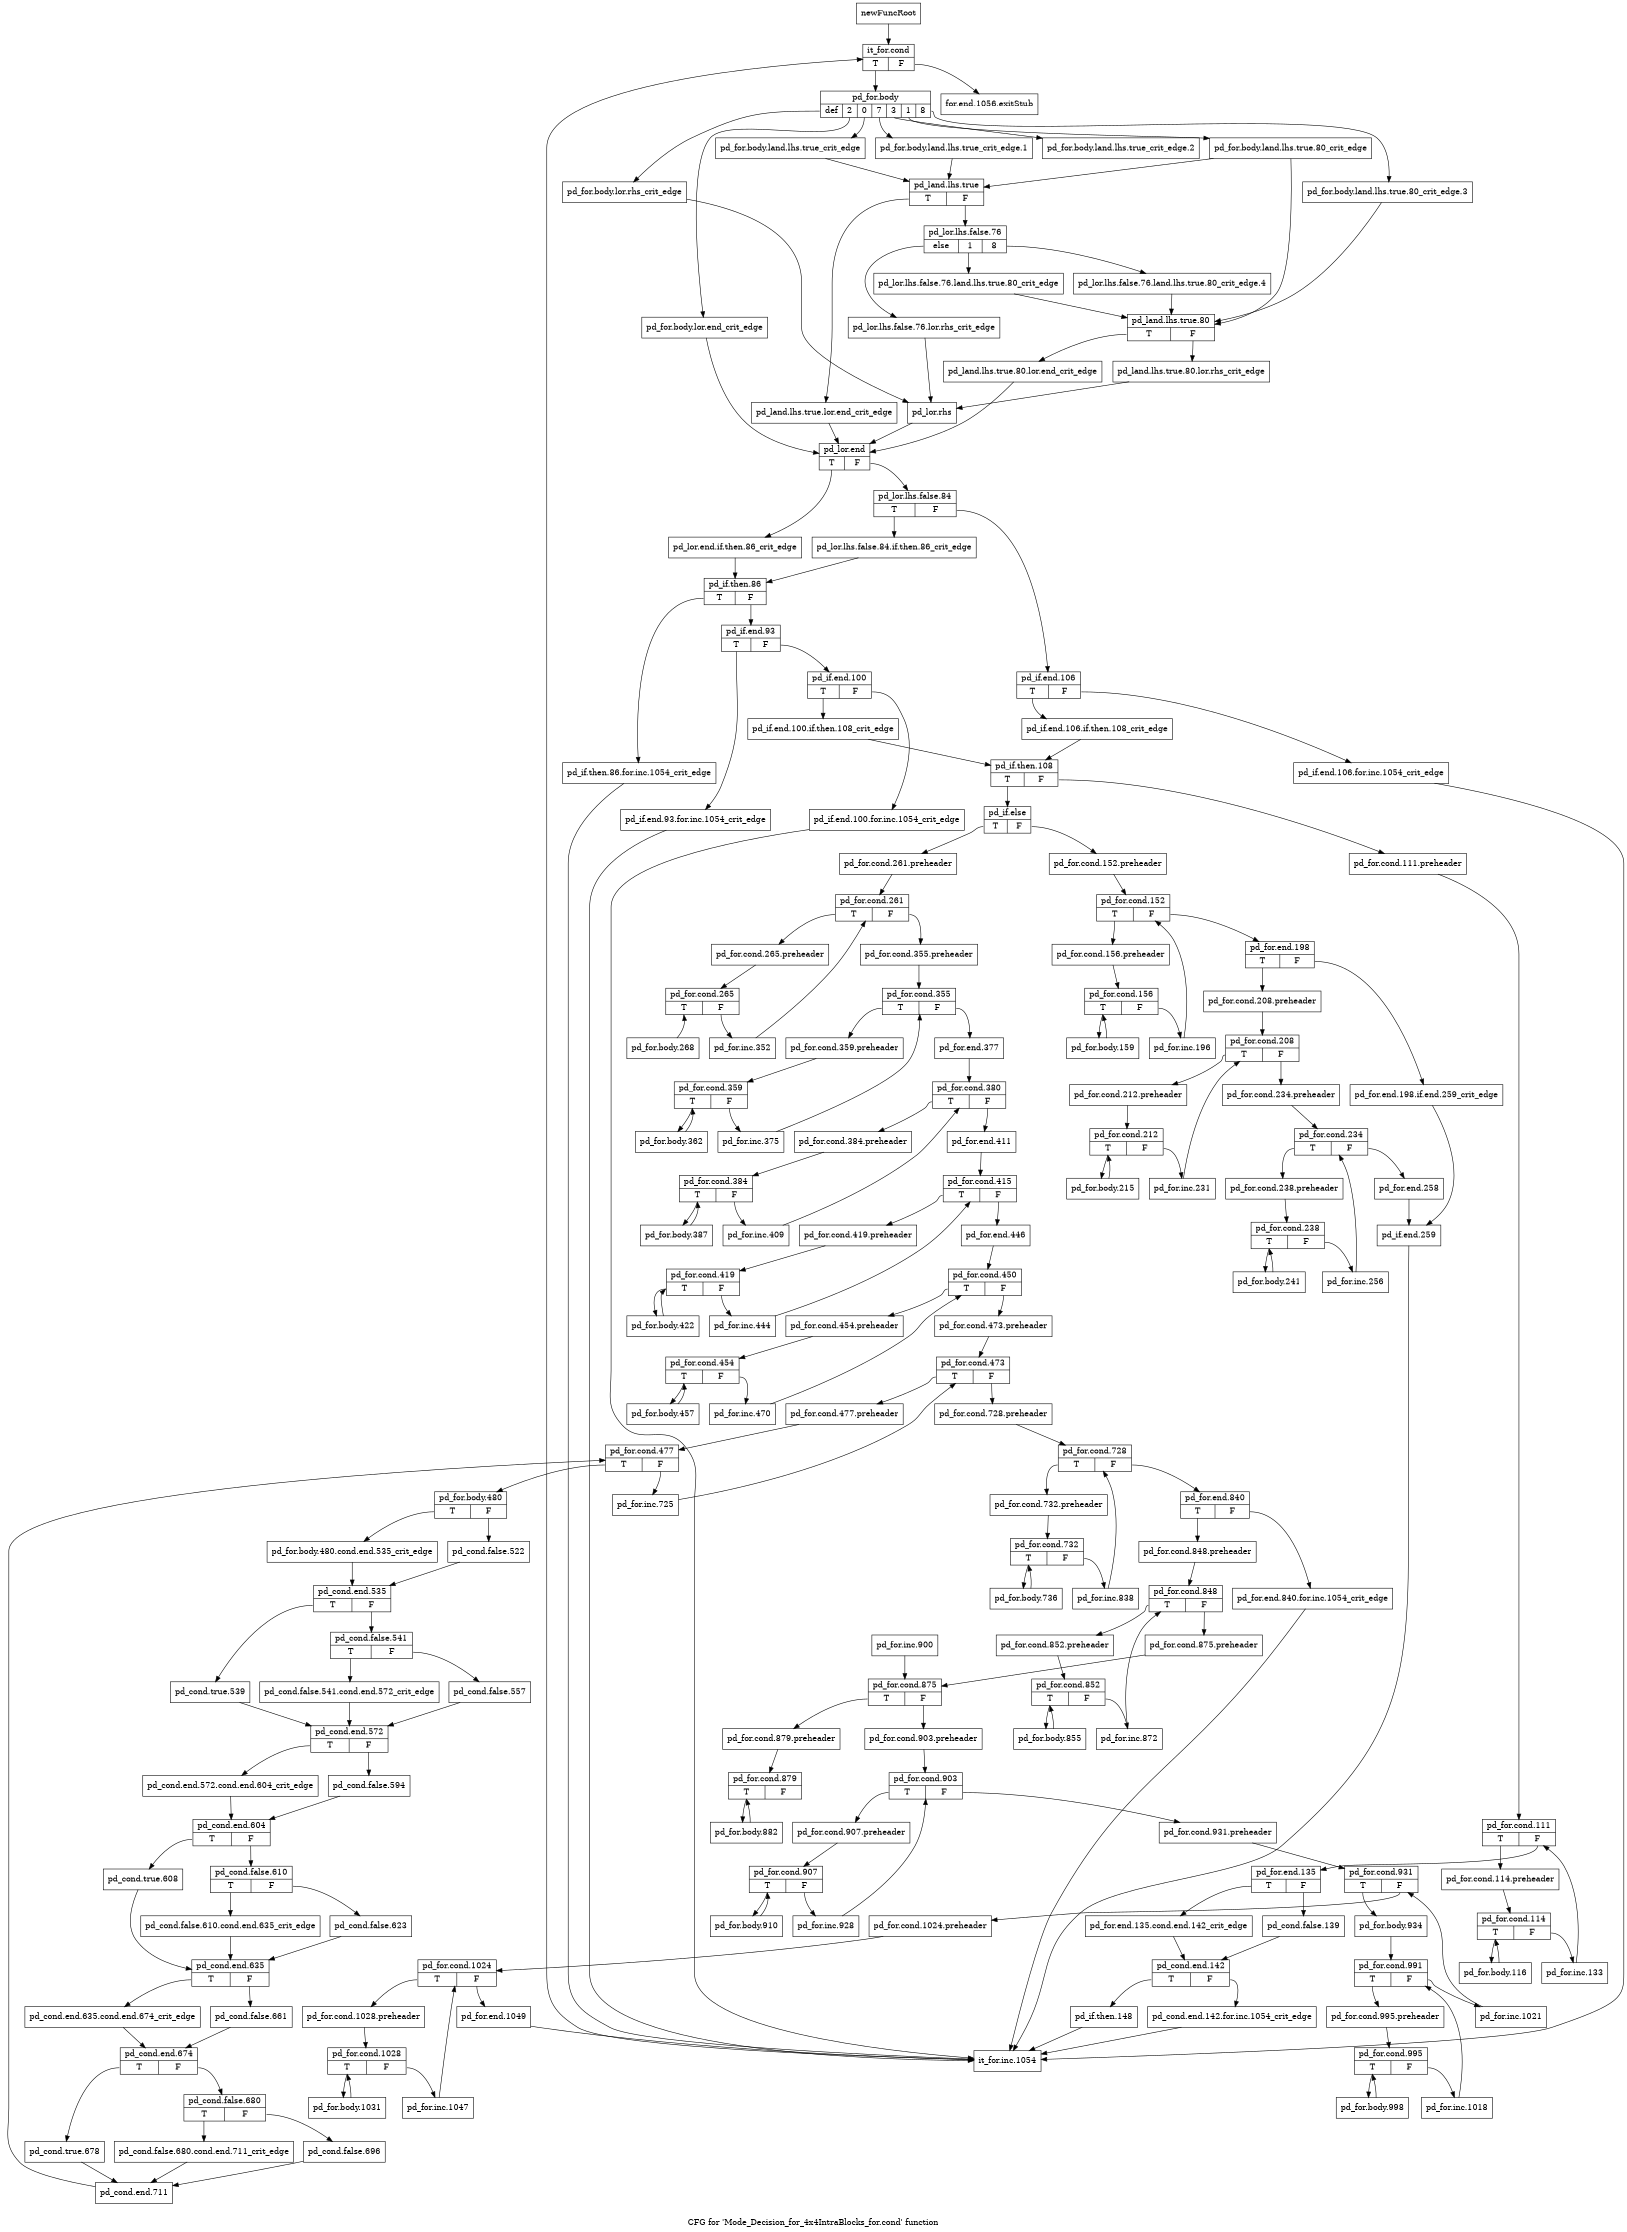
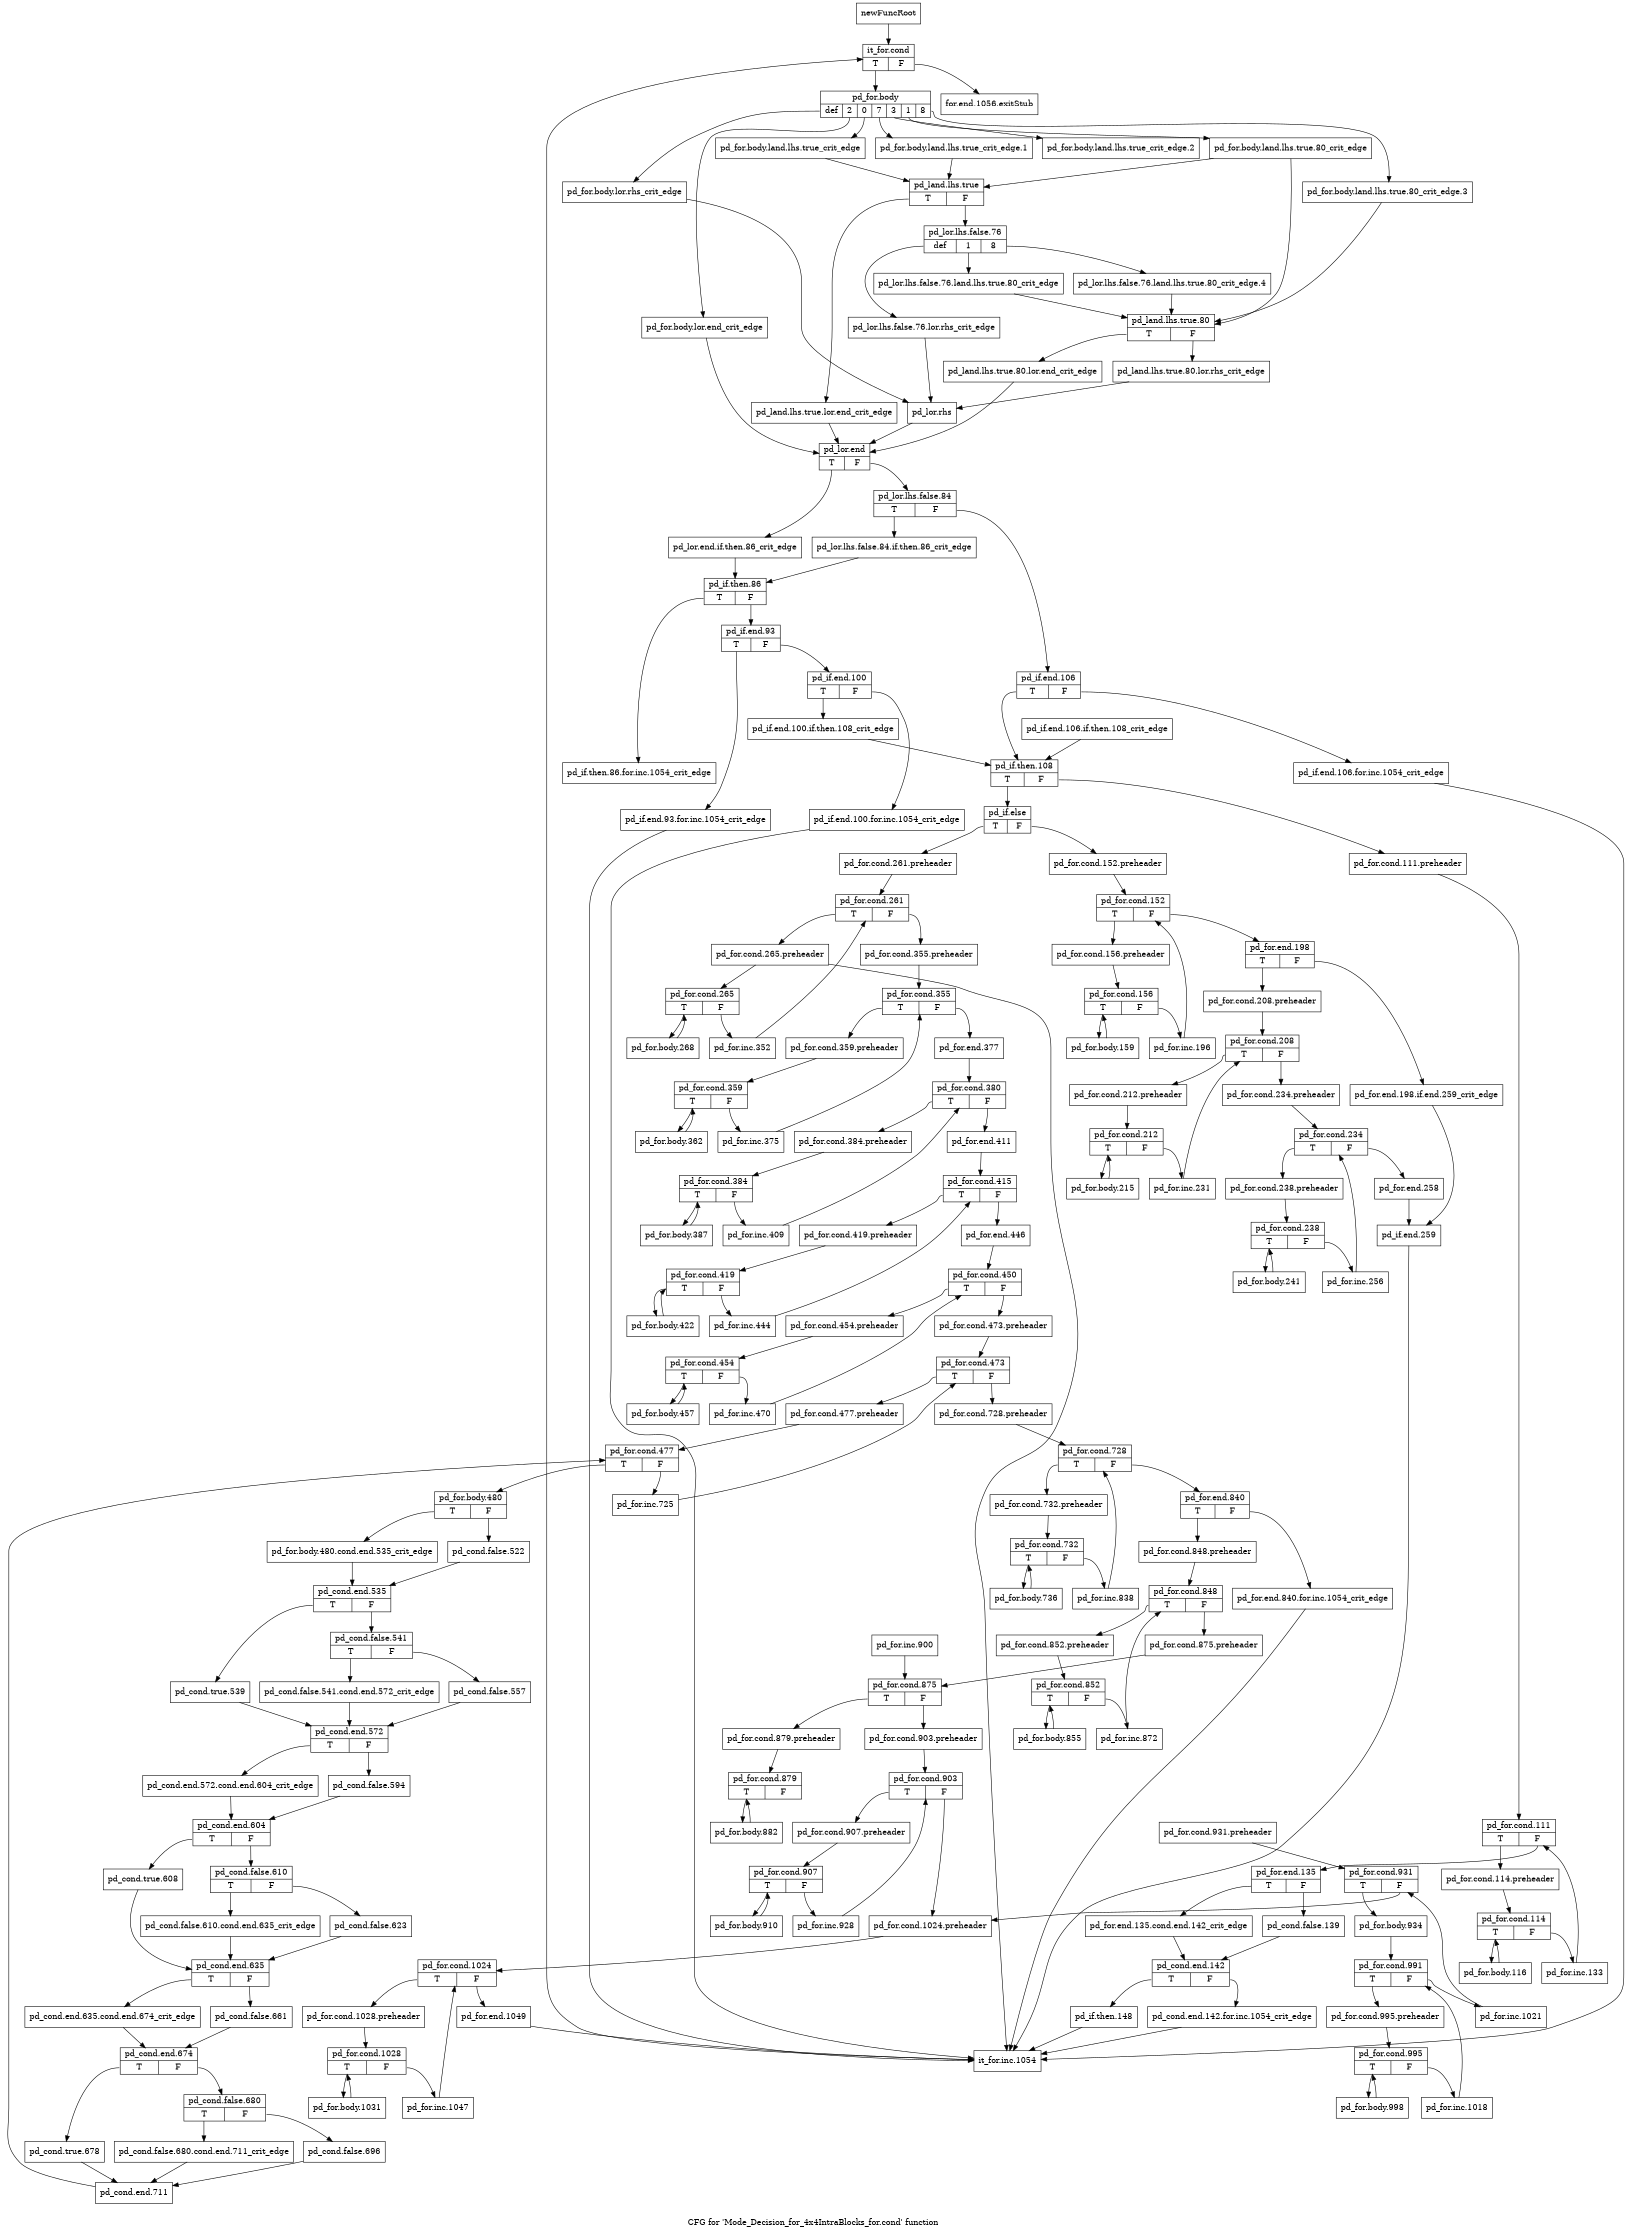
(941, 246) -> (940, 246)
(1035, 708) -> (1004, 720)
none -> (679, 1025)
(568, 1584) -> (1051, 1434)
(1069, 1801) -> (941, 1855)
